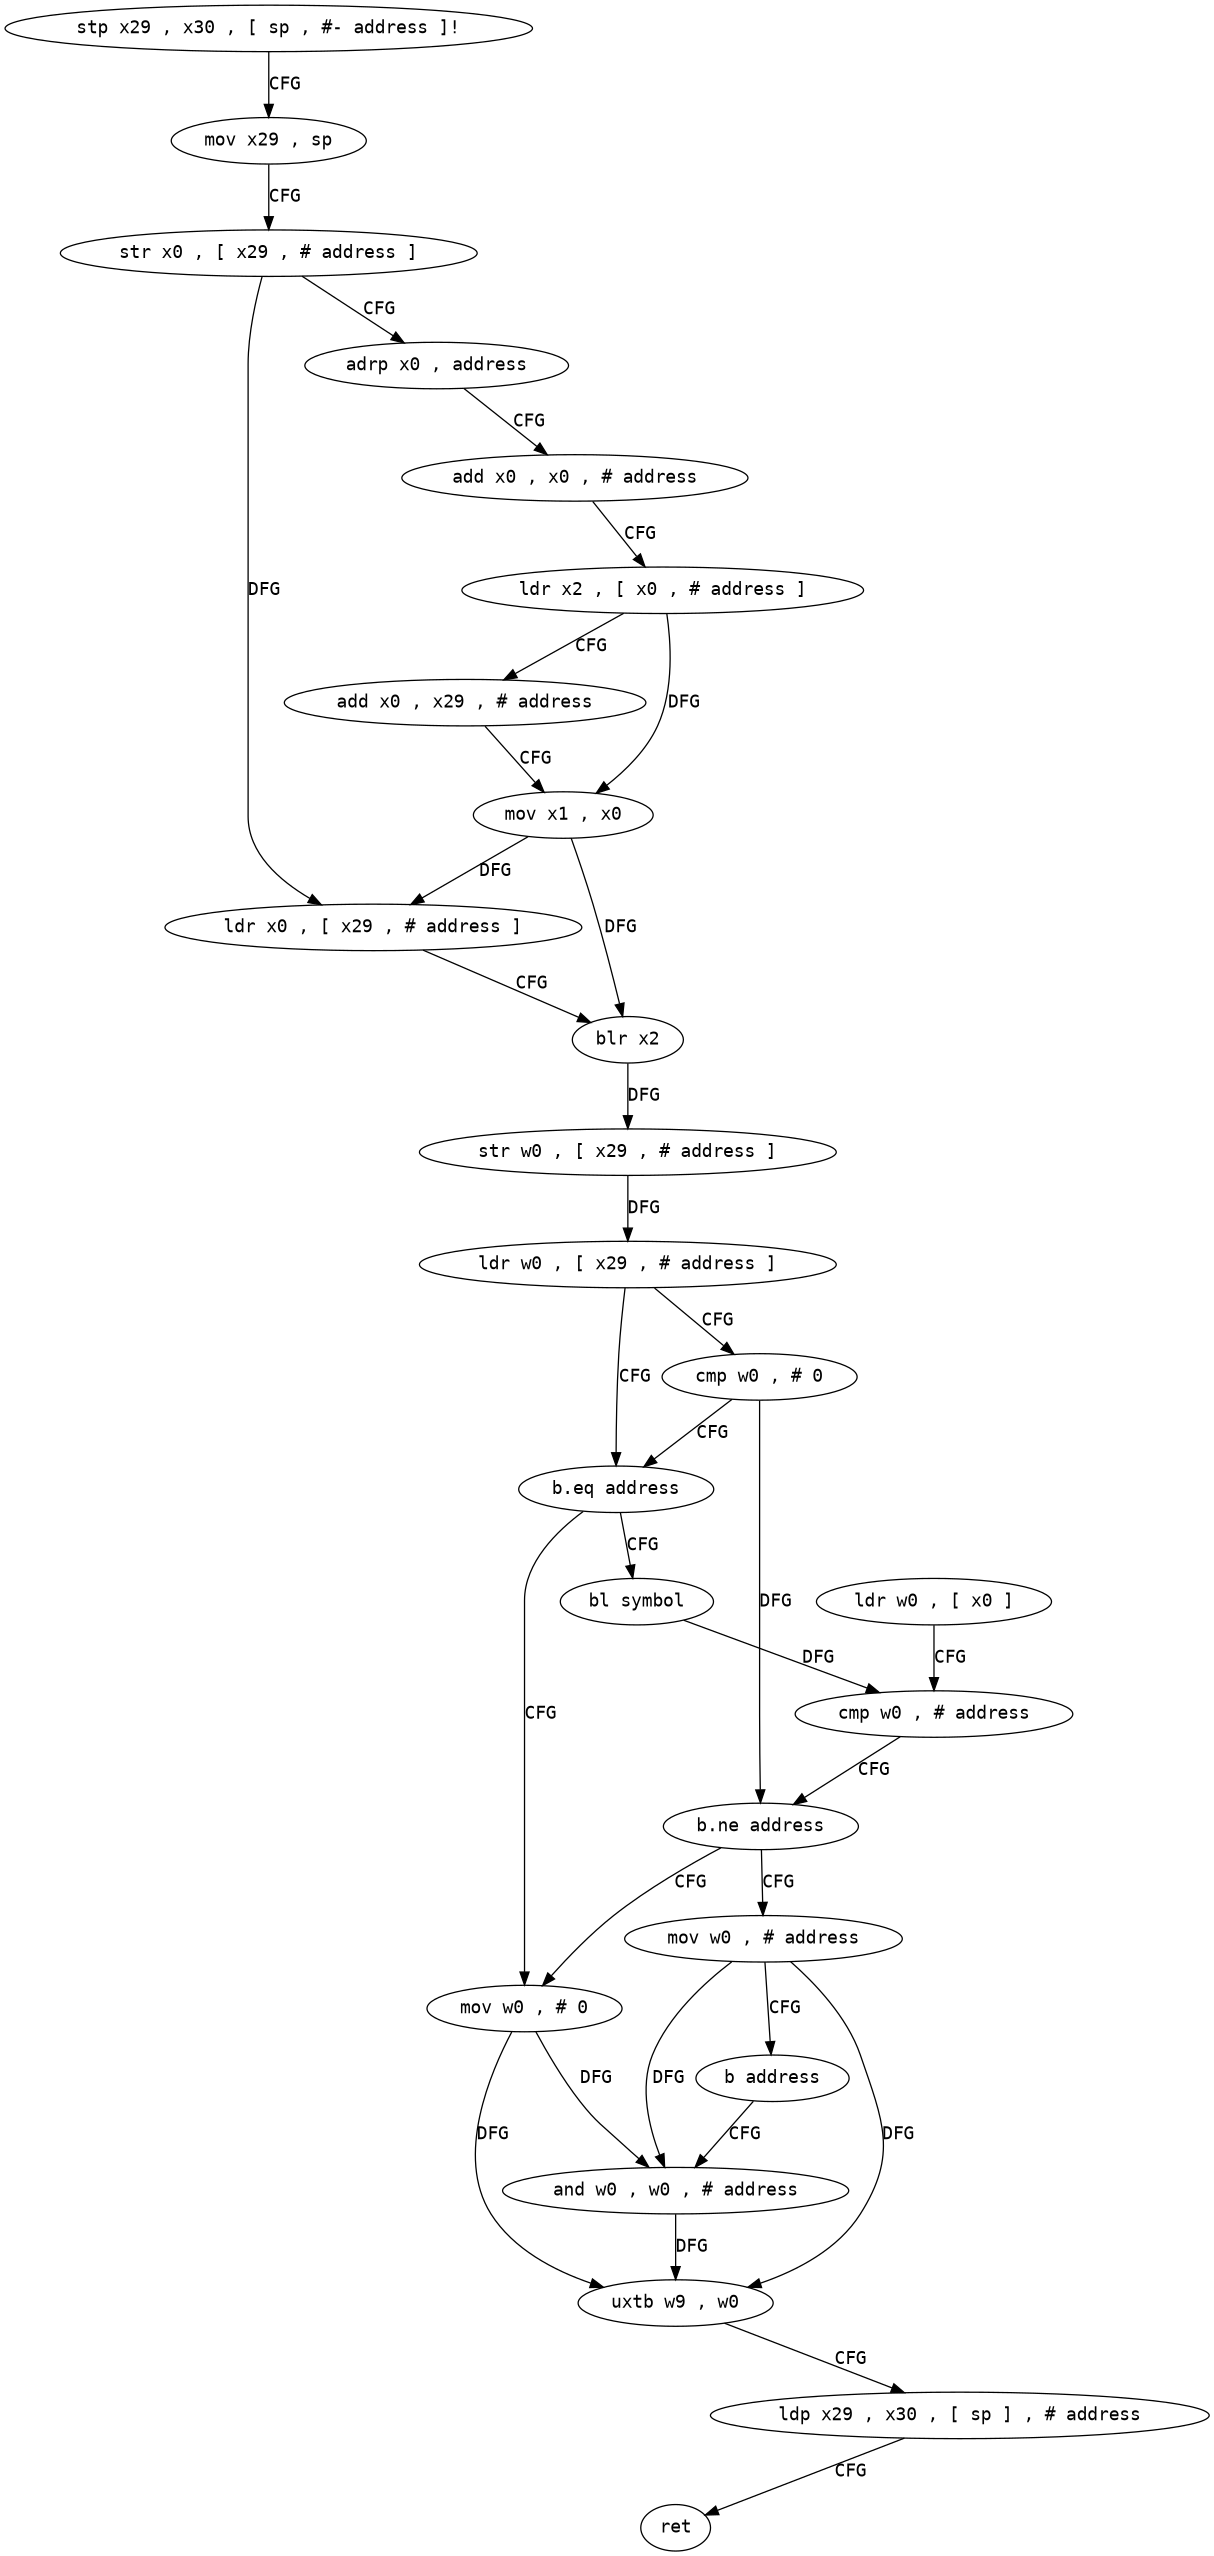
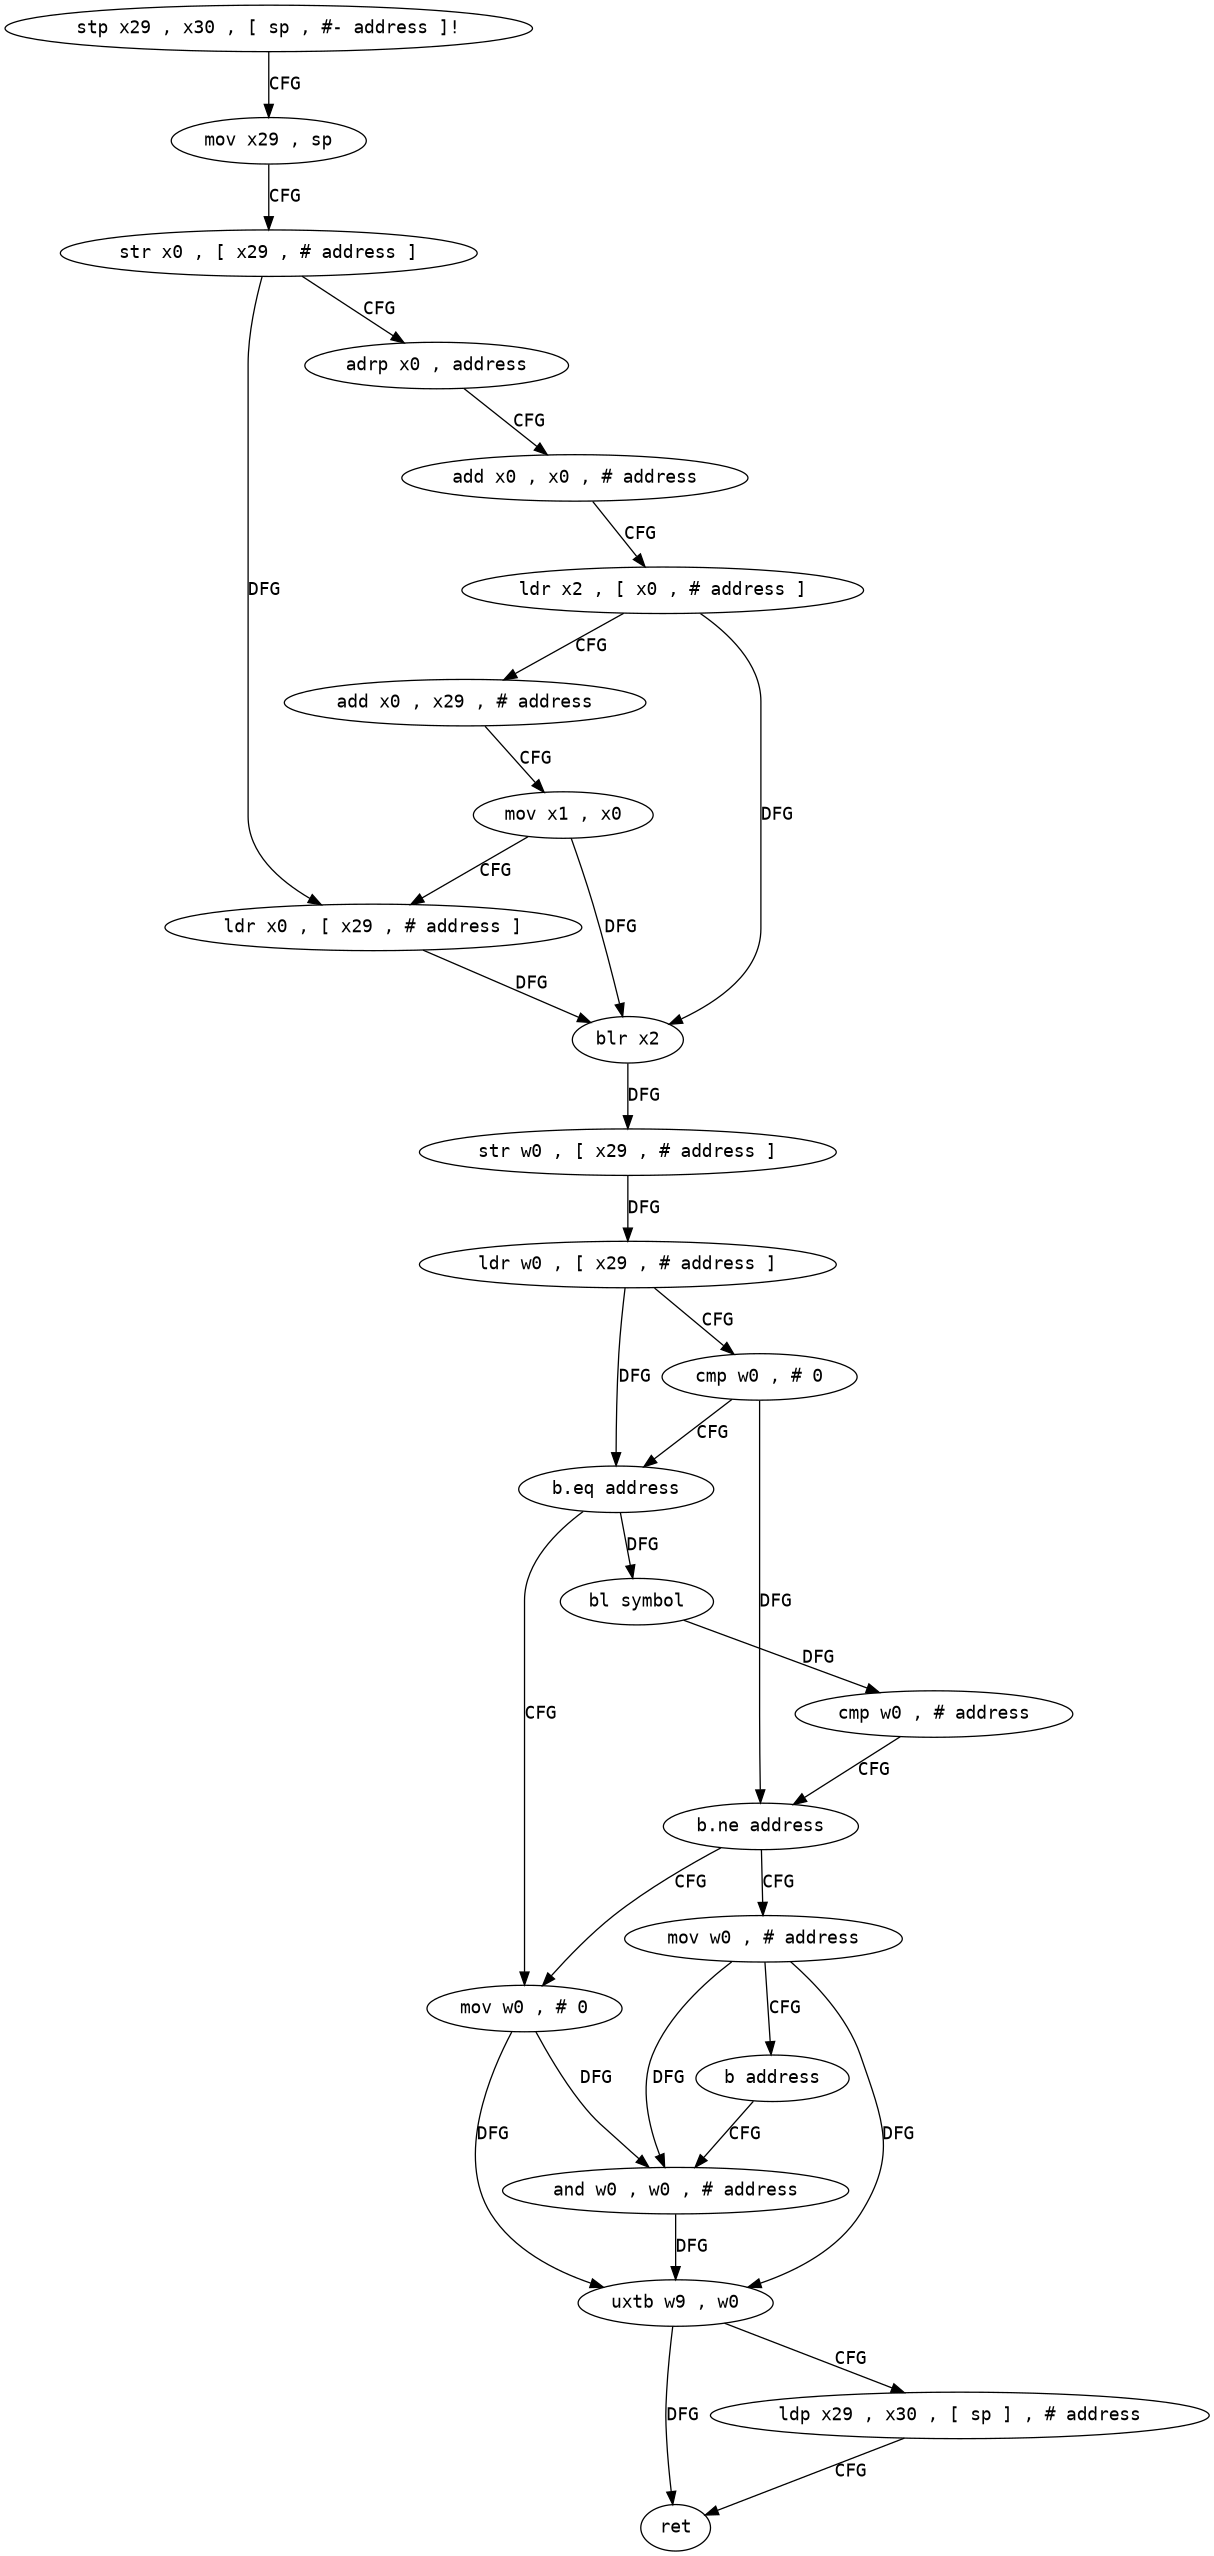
(664, 709) -> (761, 823)
(495, 871) -> (495, 871)
(532, 984) -> (532, 984)
(635, 1377) -> (635, 1377)
(643, 1545) -> (643, 1545)
(934, 1602) -> none
none -> (666, 2409)
